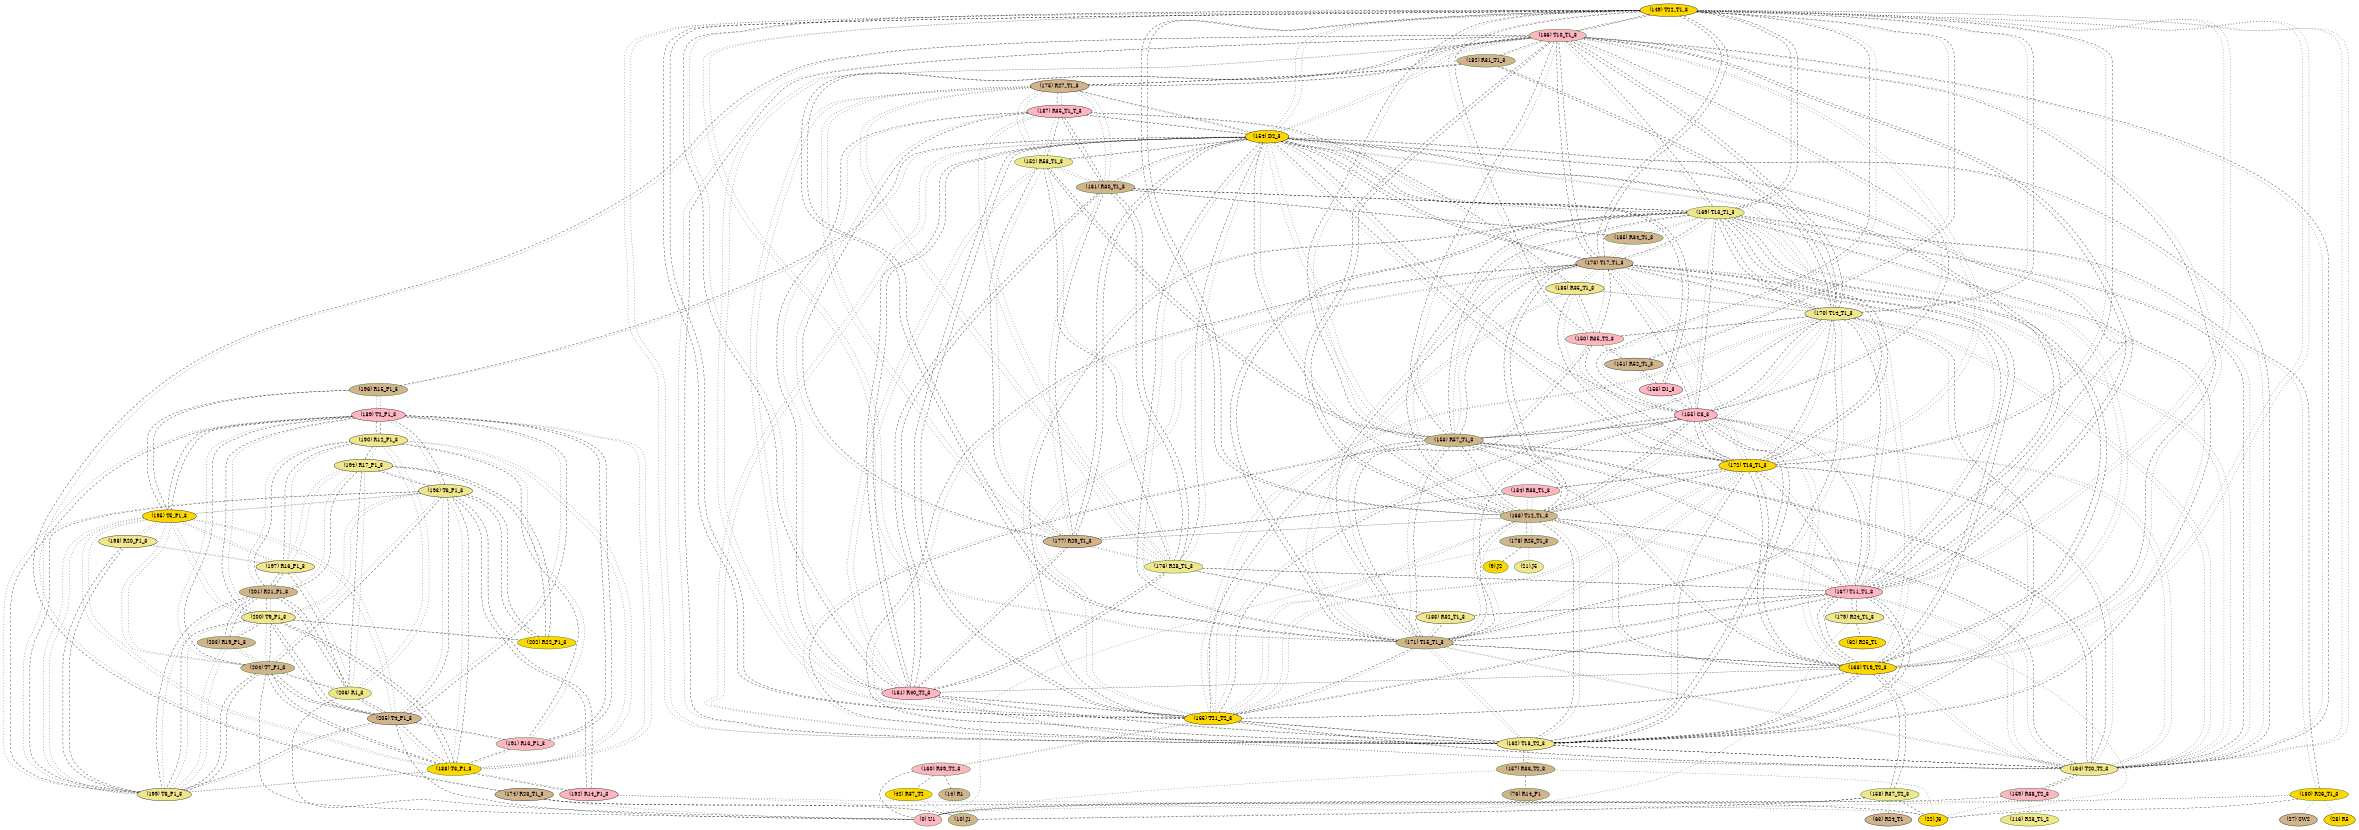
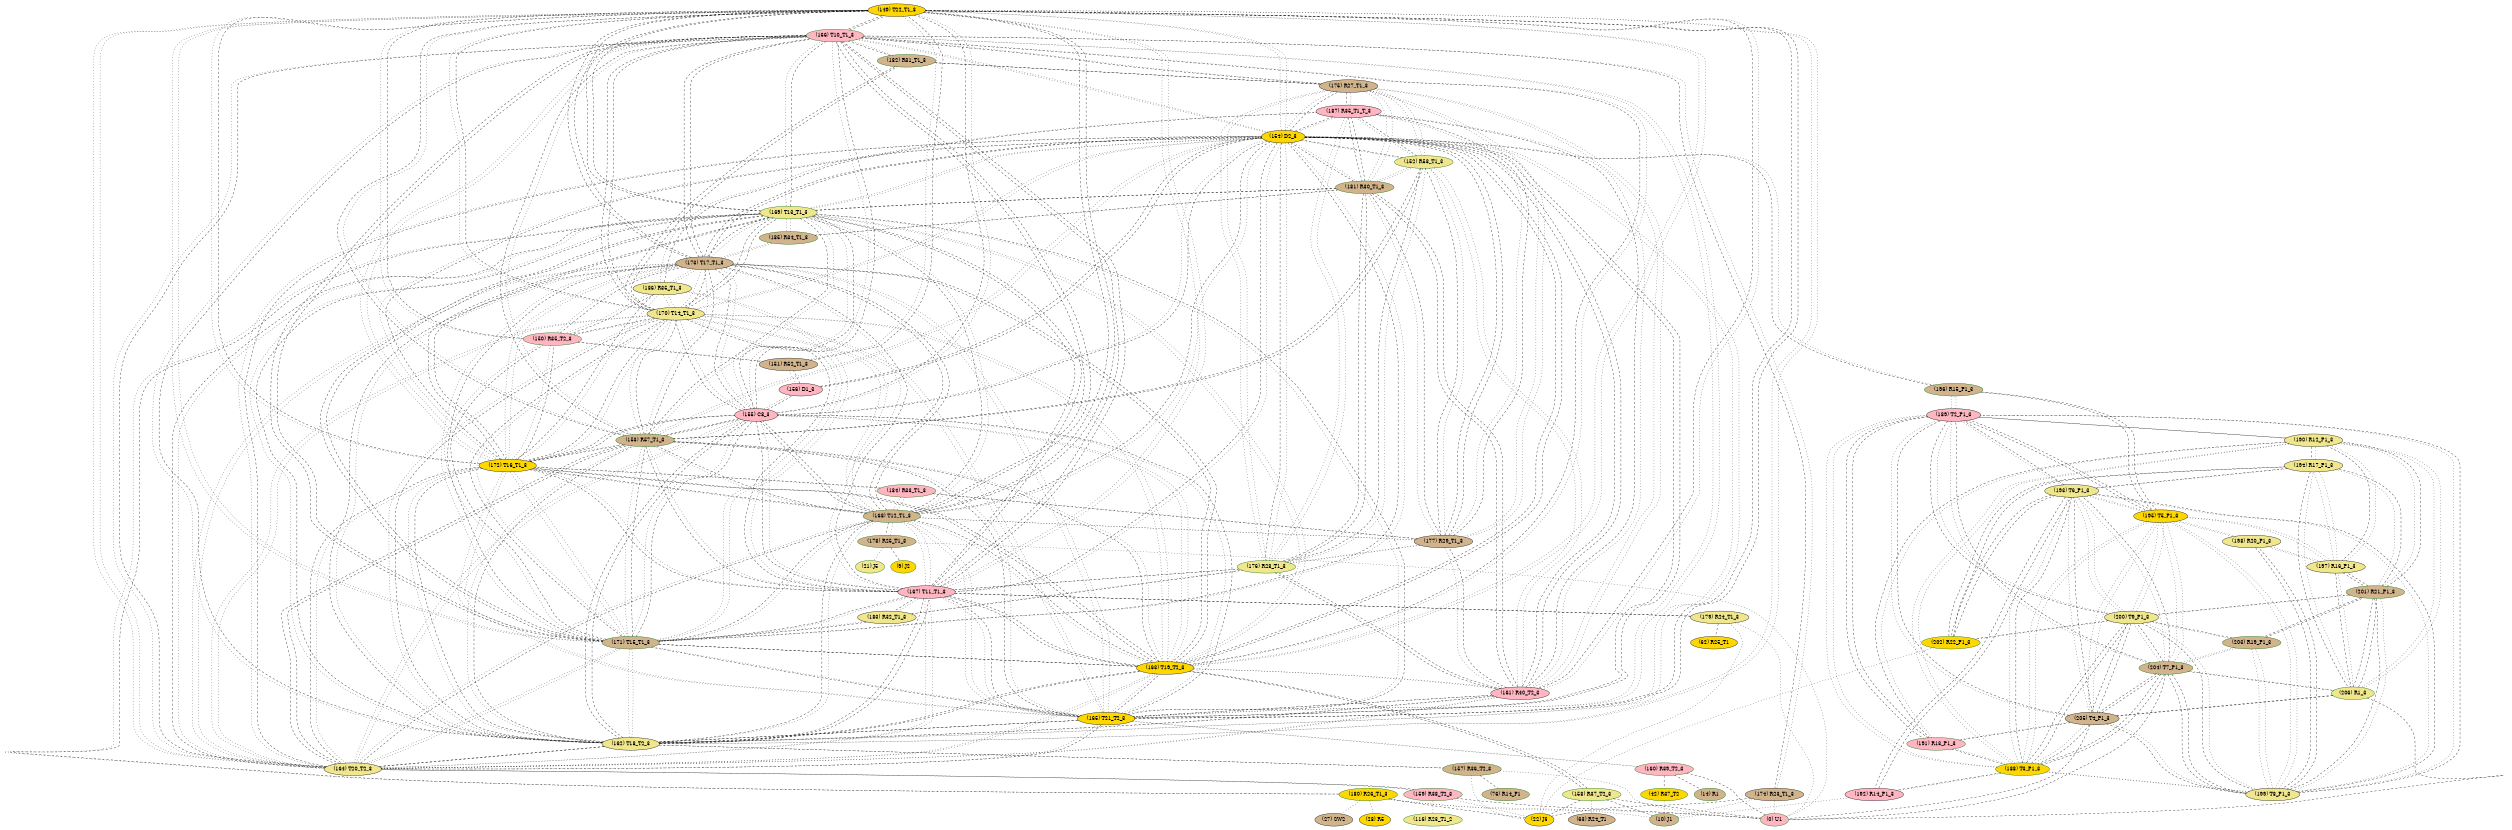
(1075, 802) -> (1728, 712)
(749, 805) -> (1716, 808)
